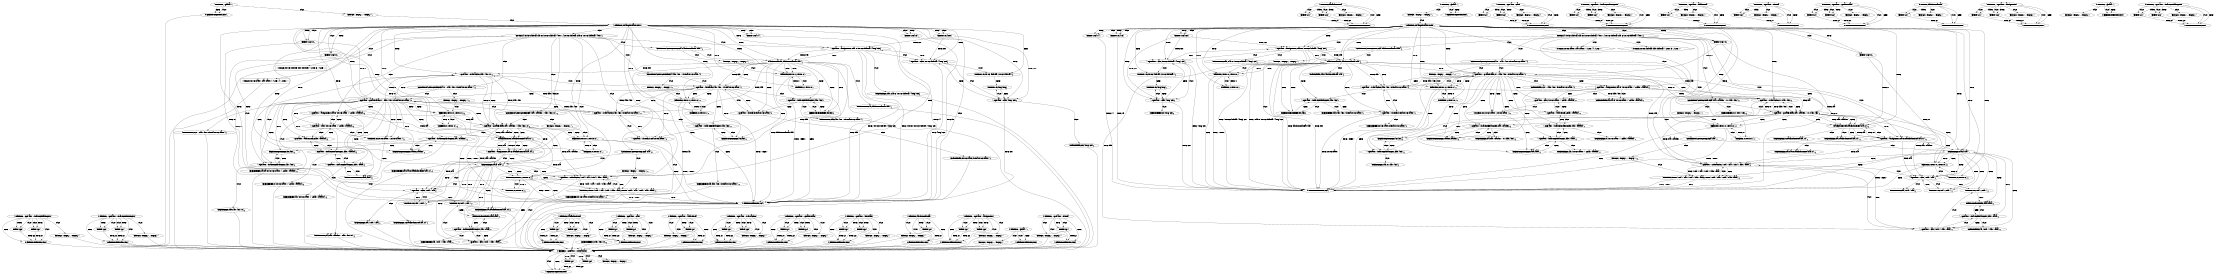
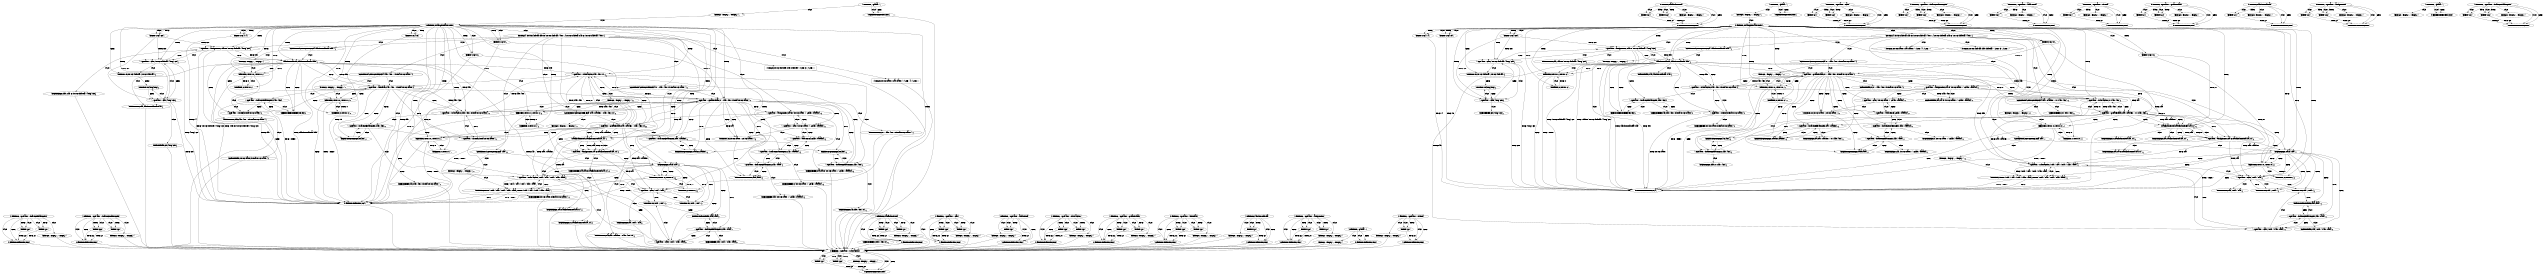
none -> (626, 104)
